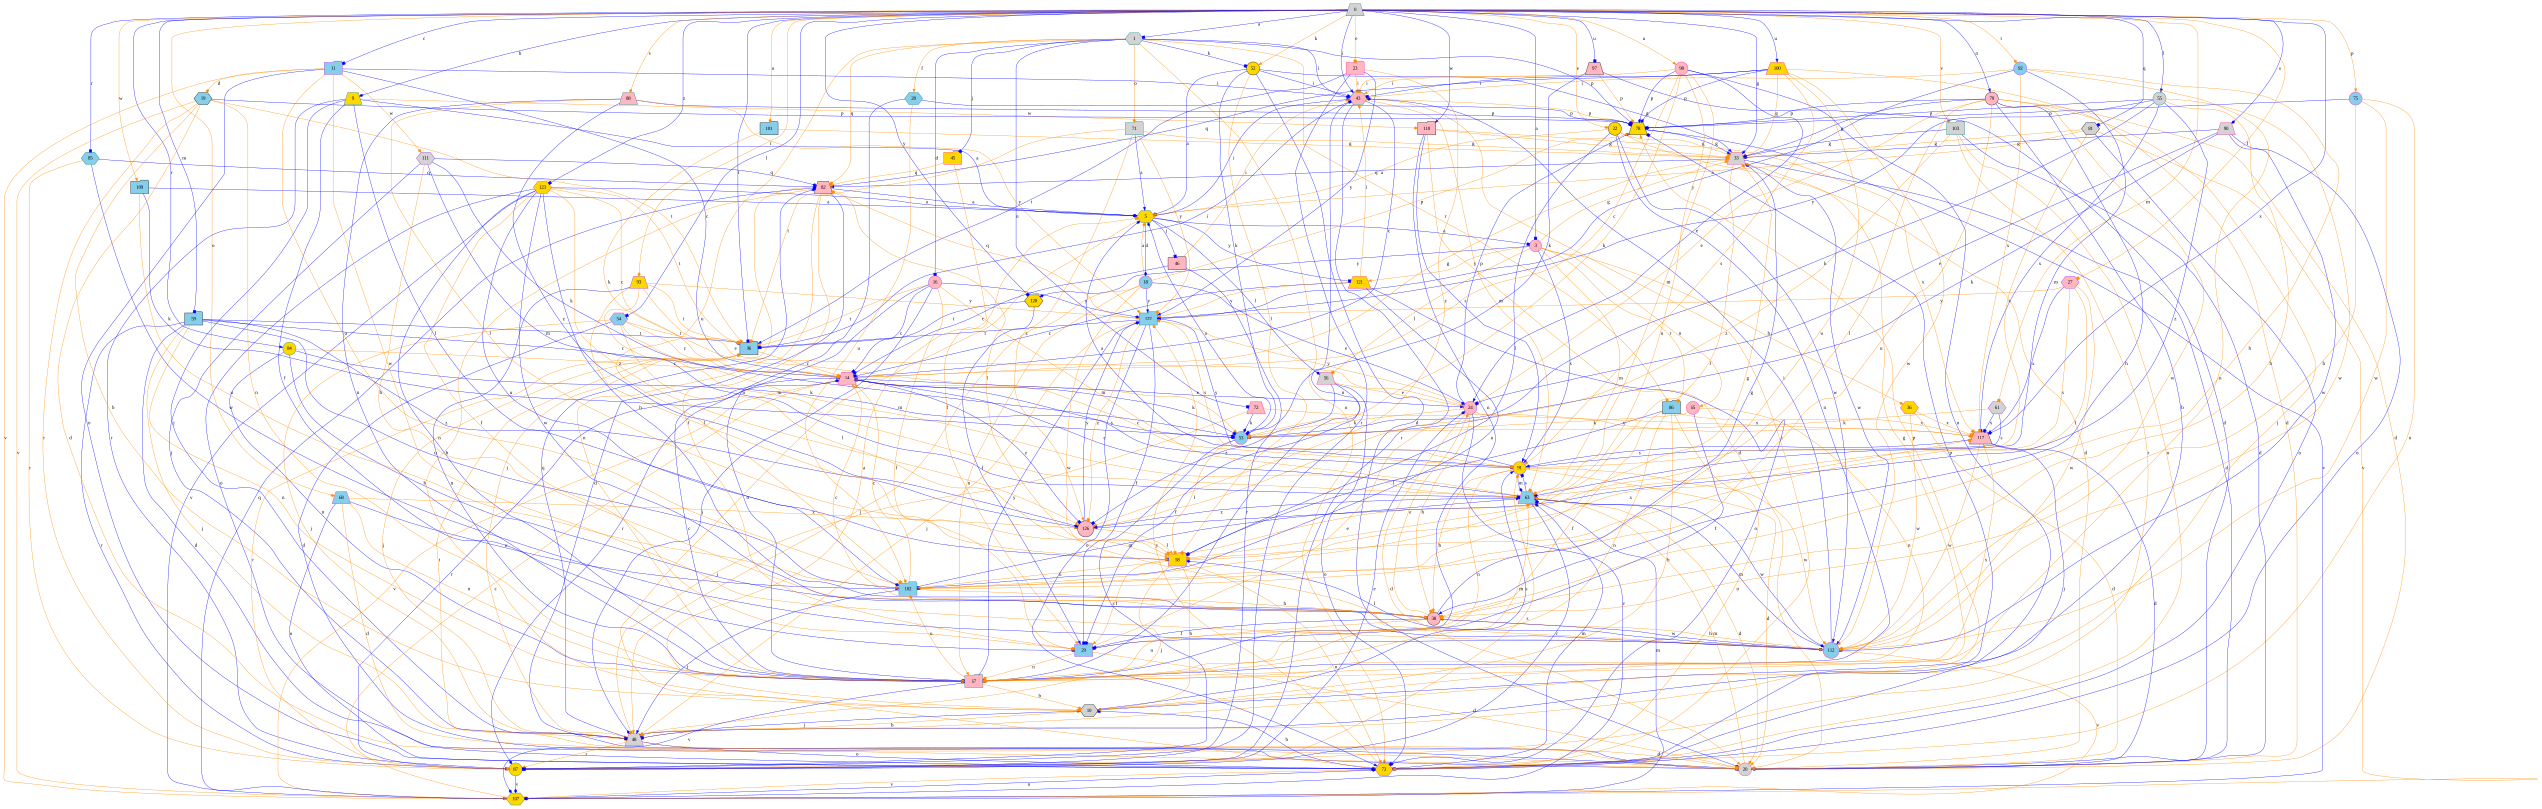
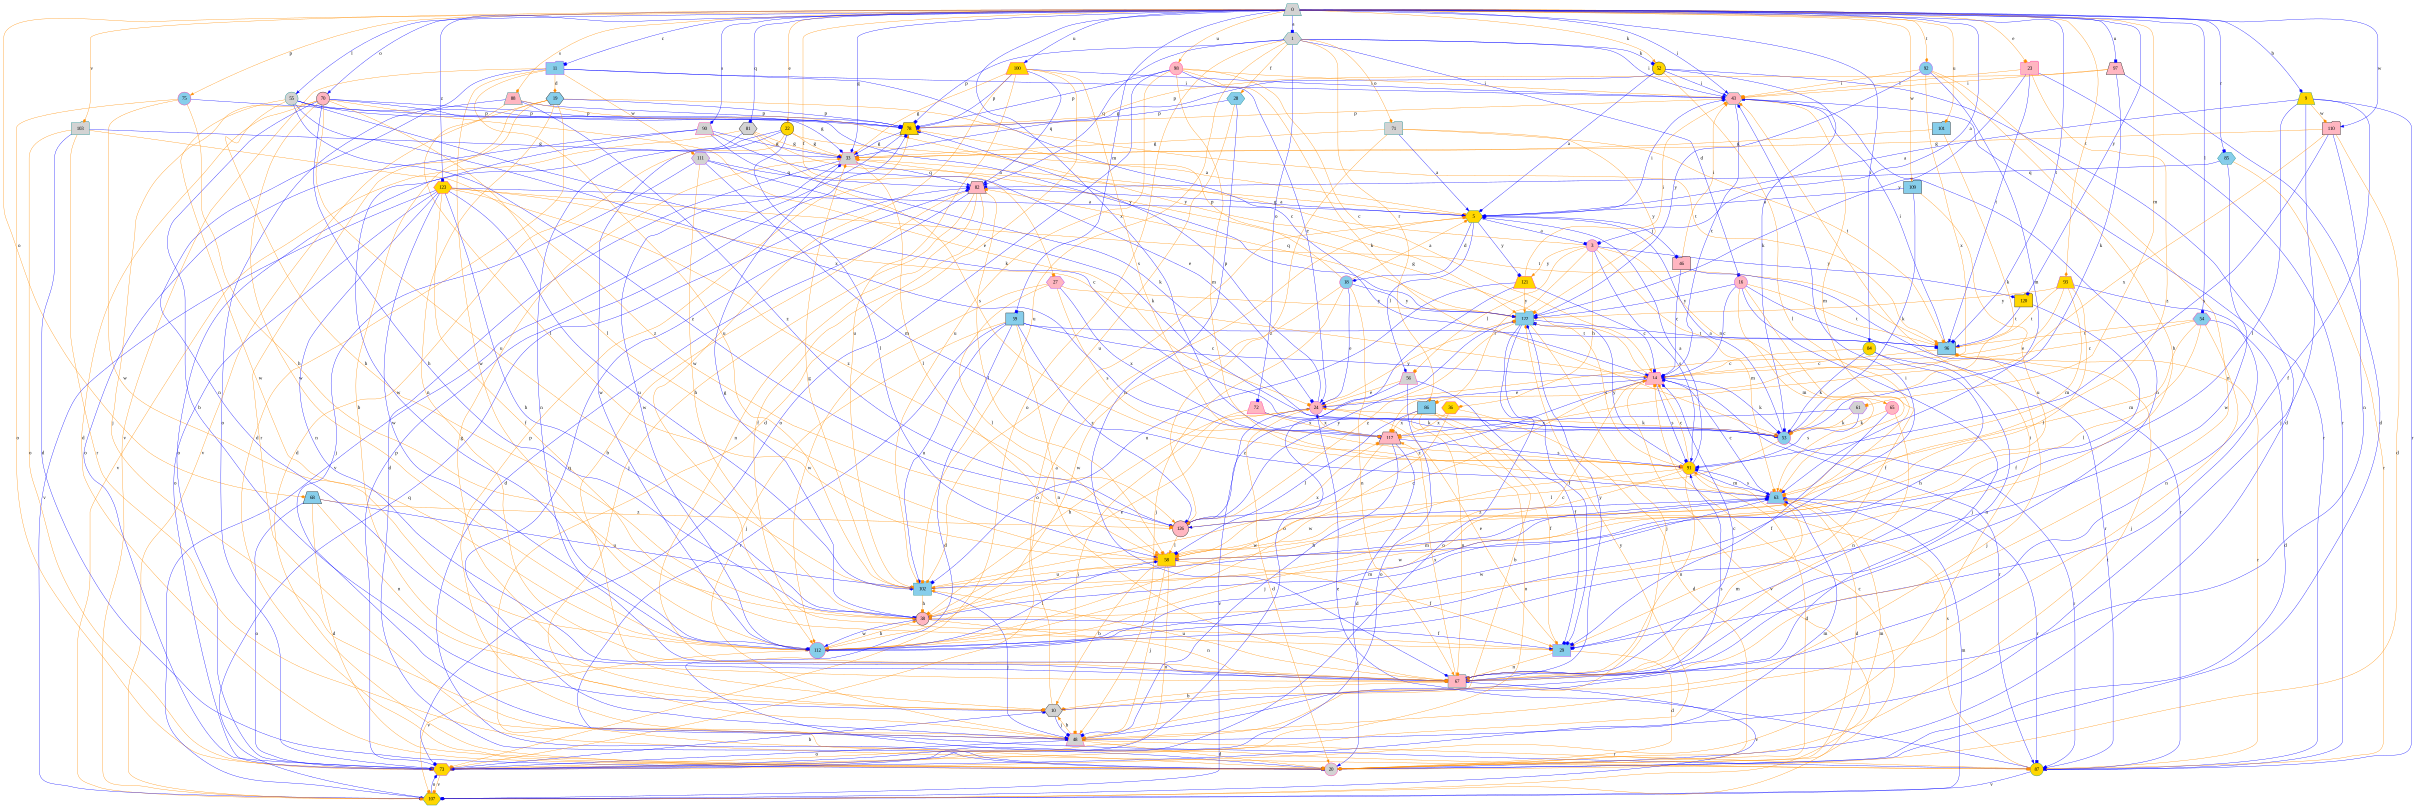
(905, 49) -> (1116, 91)
(953, 158) -> none
(1034, 301) -> (2024, 301)
(1852, 459) -> (1314, 445)
(341, 498) -> (312, 498)
(1315, 639) -> (867, 755)
